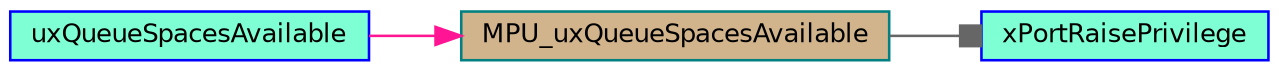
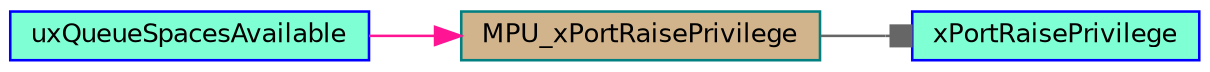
(675, 36) -> (641, 36)
